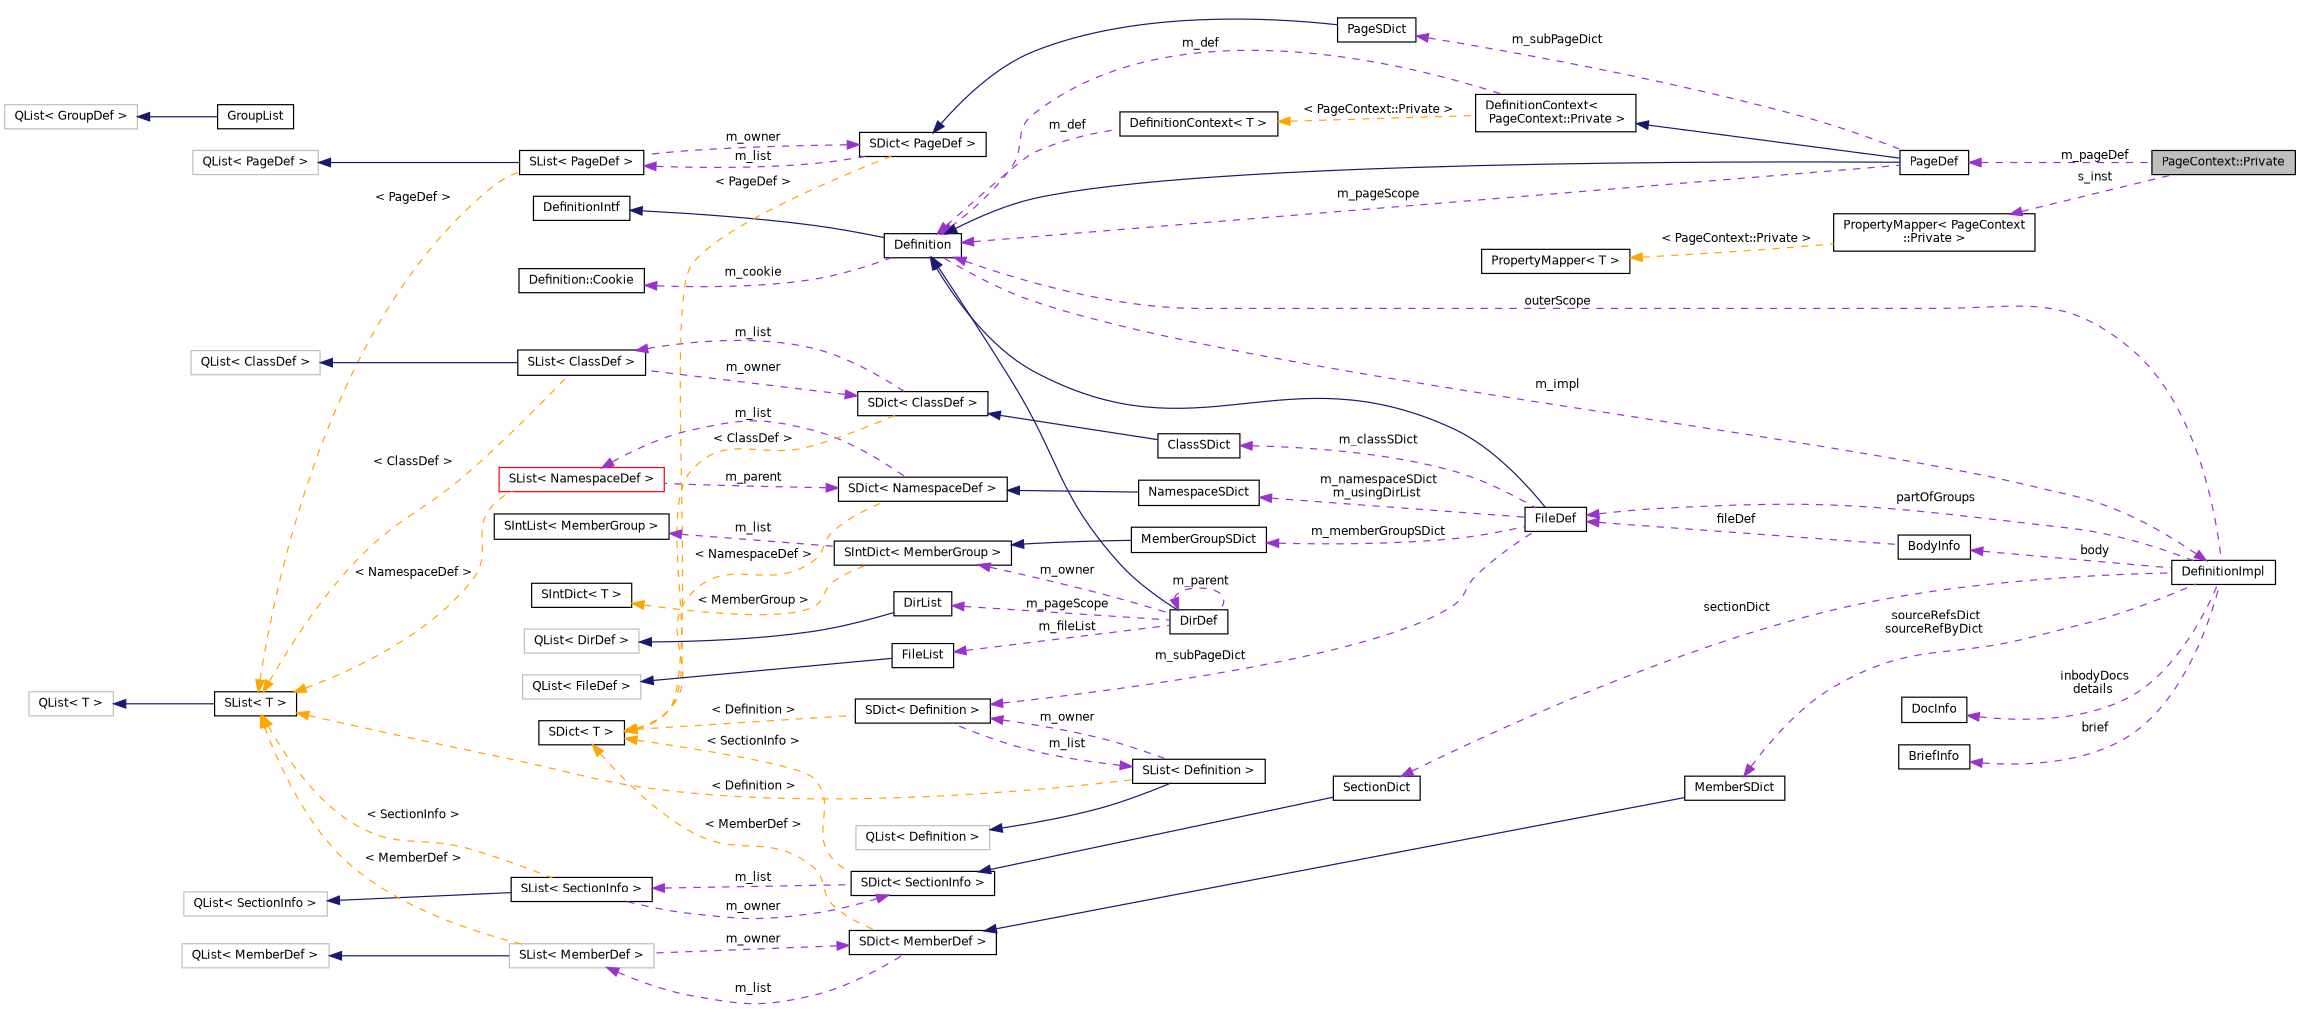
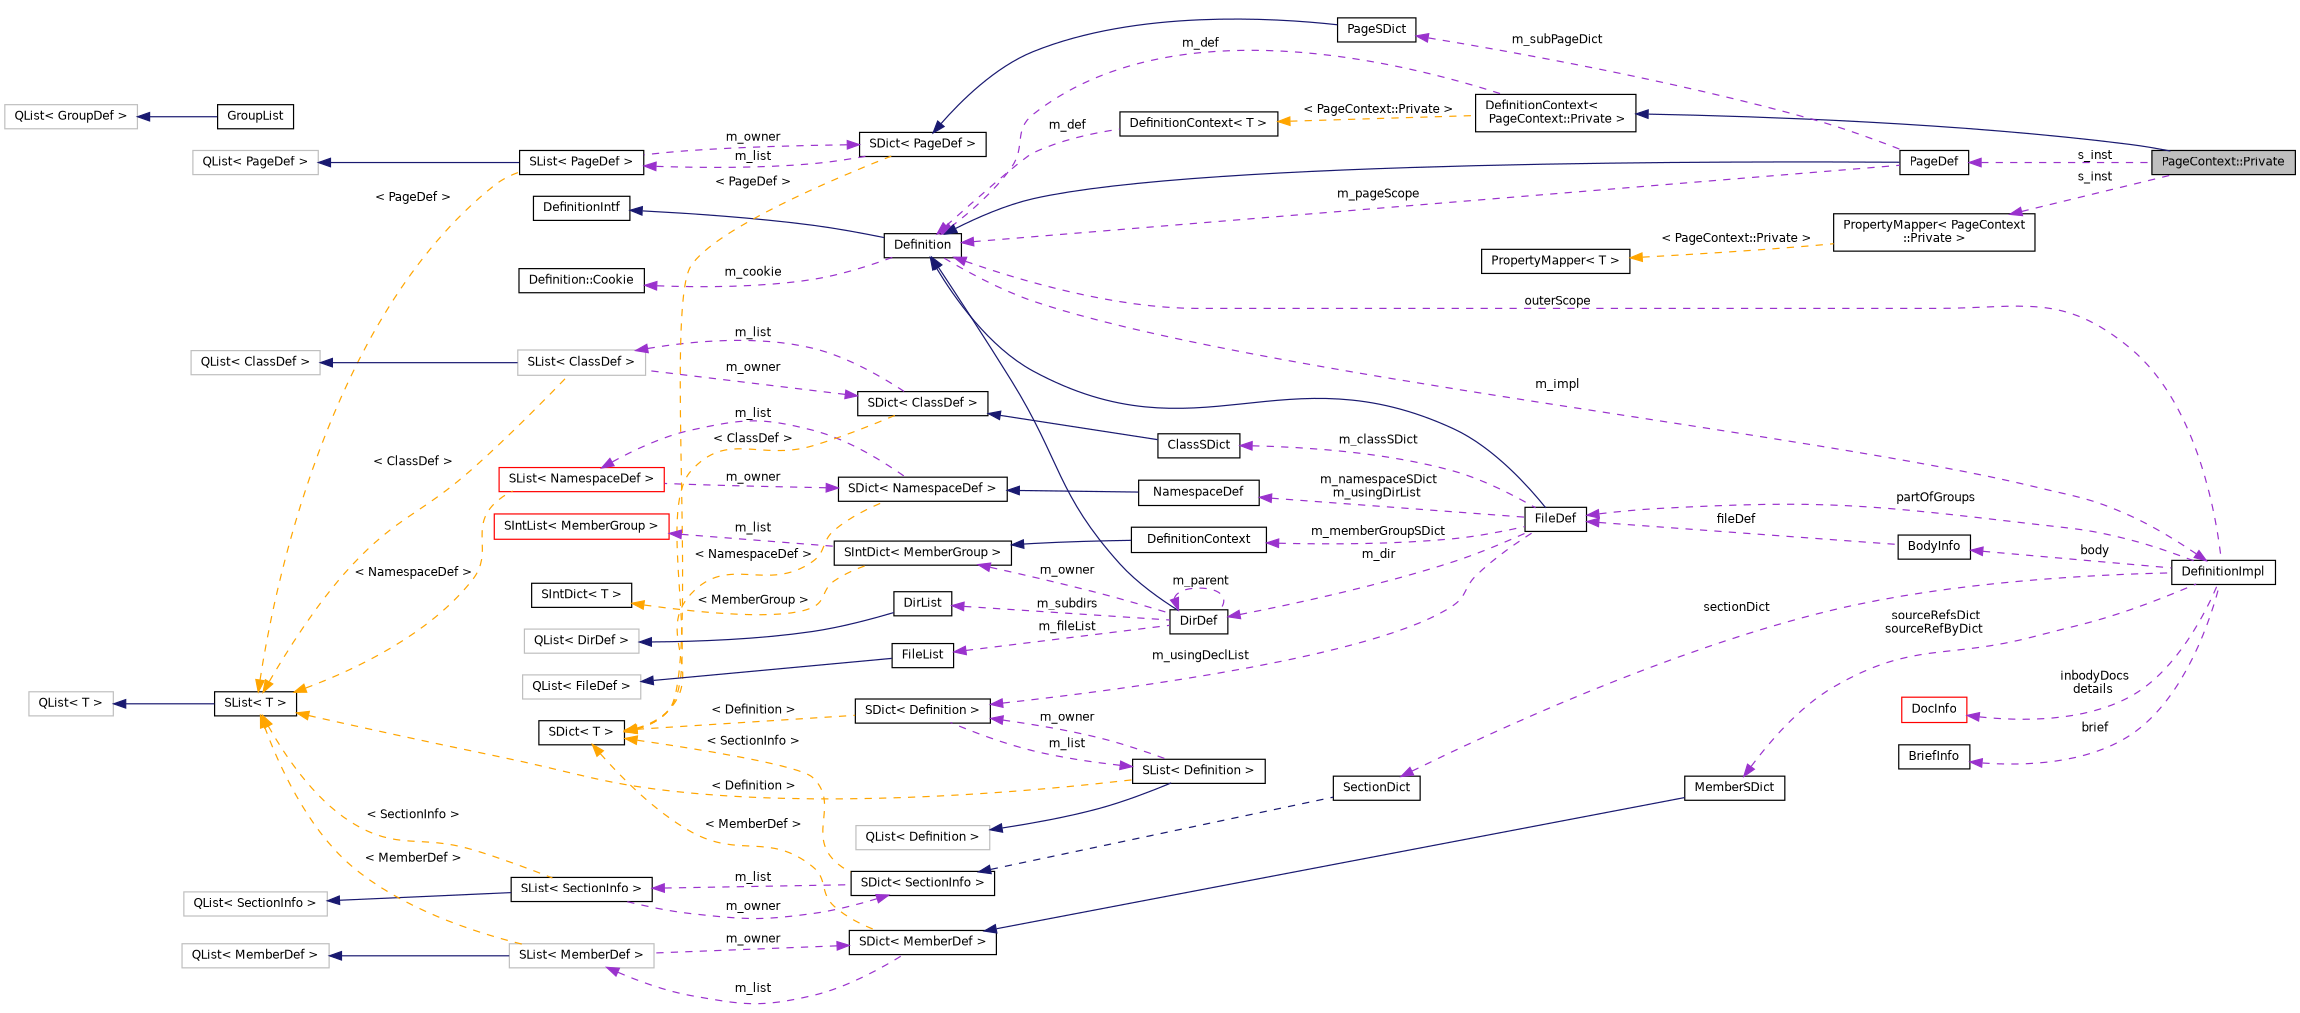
(1774, 142) -> (1910, 125)
(2093, 156) -> (2093, 156)
(582, 363) -> (582, 363)
(752, 478) -> (752, 478)
(1199, 493) -> (1199, 493)
(582, 527) -> (582, 527)
(1199, 540) -> (1199, 540)
none -> (1388, 581)
(1066, 604) -> (1066, 604)
(1199, 656) -> (1199, 656)
(1934, 710) -> (1934, 710)
(1162, 833) -> (1162, 833)
